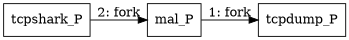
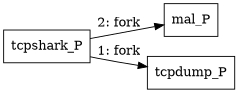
(225, 20) -> (114, 61)
